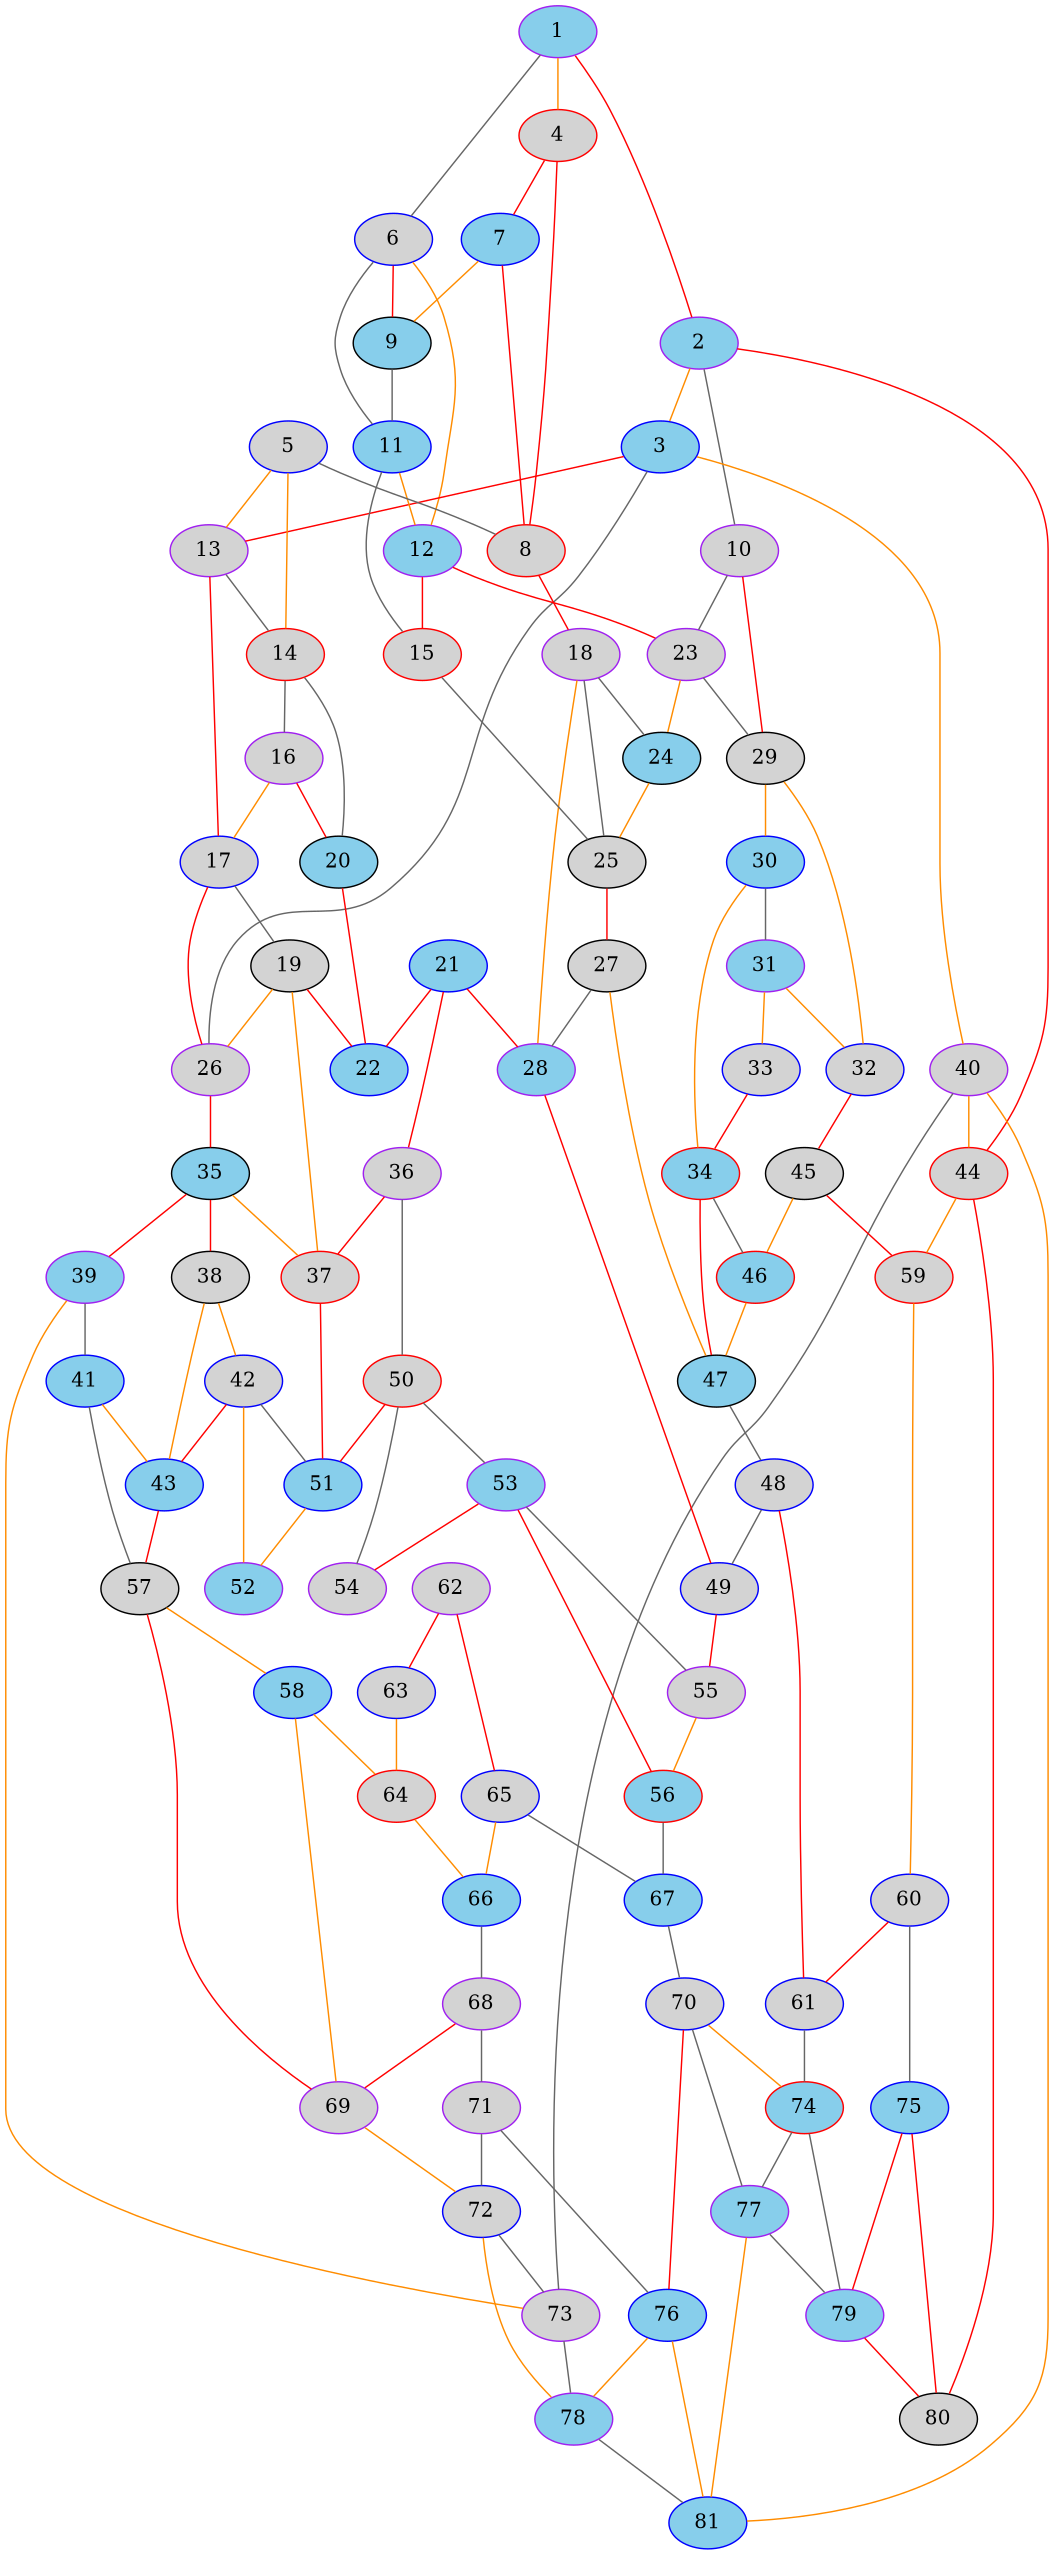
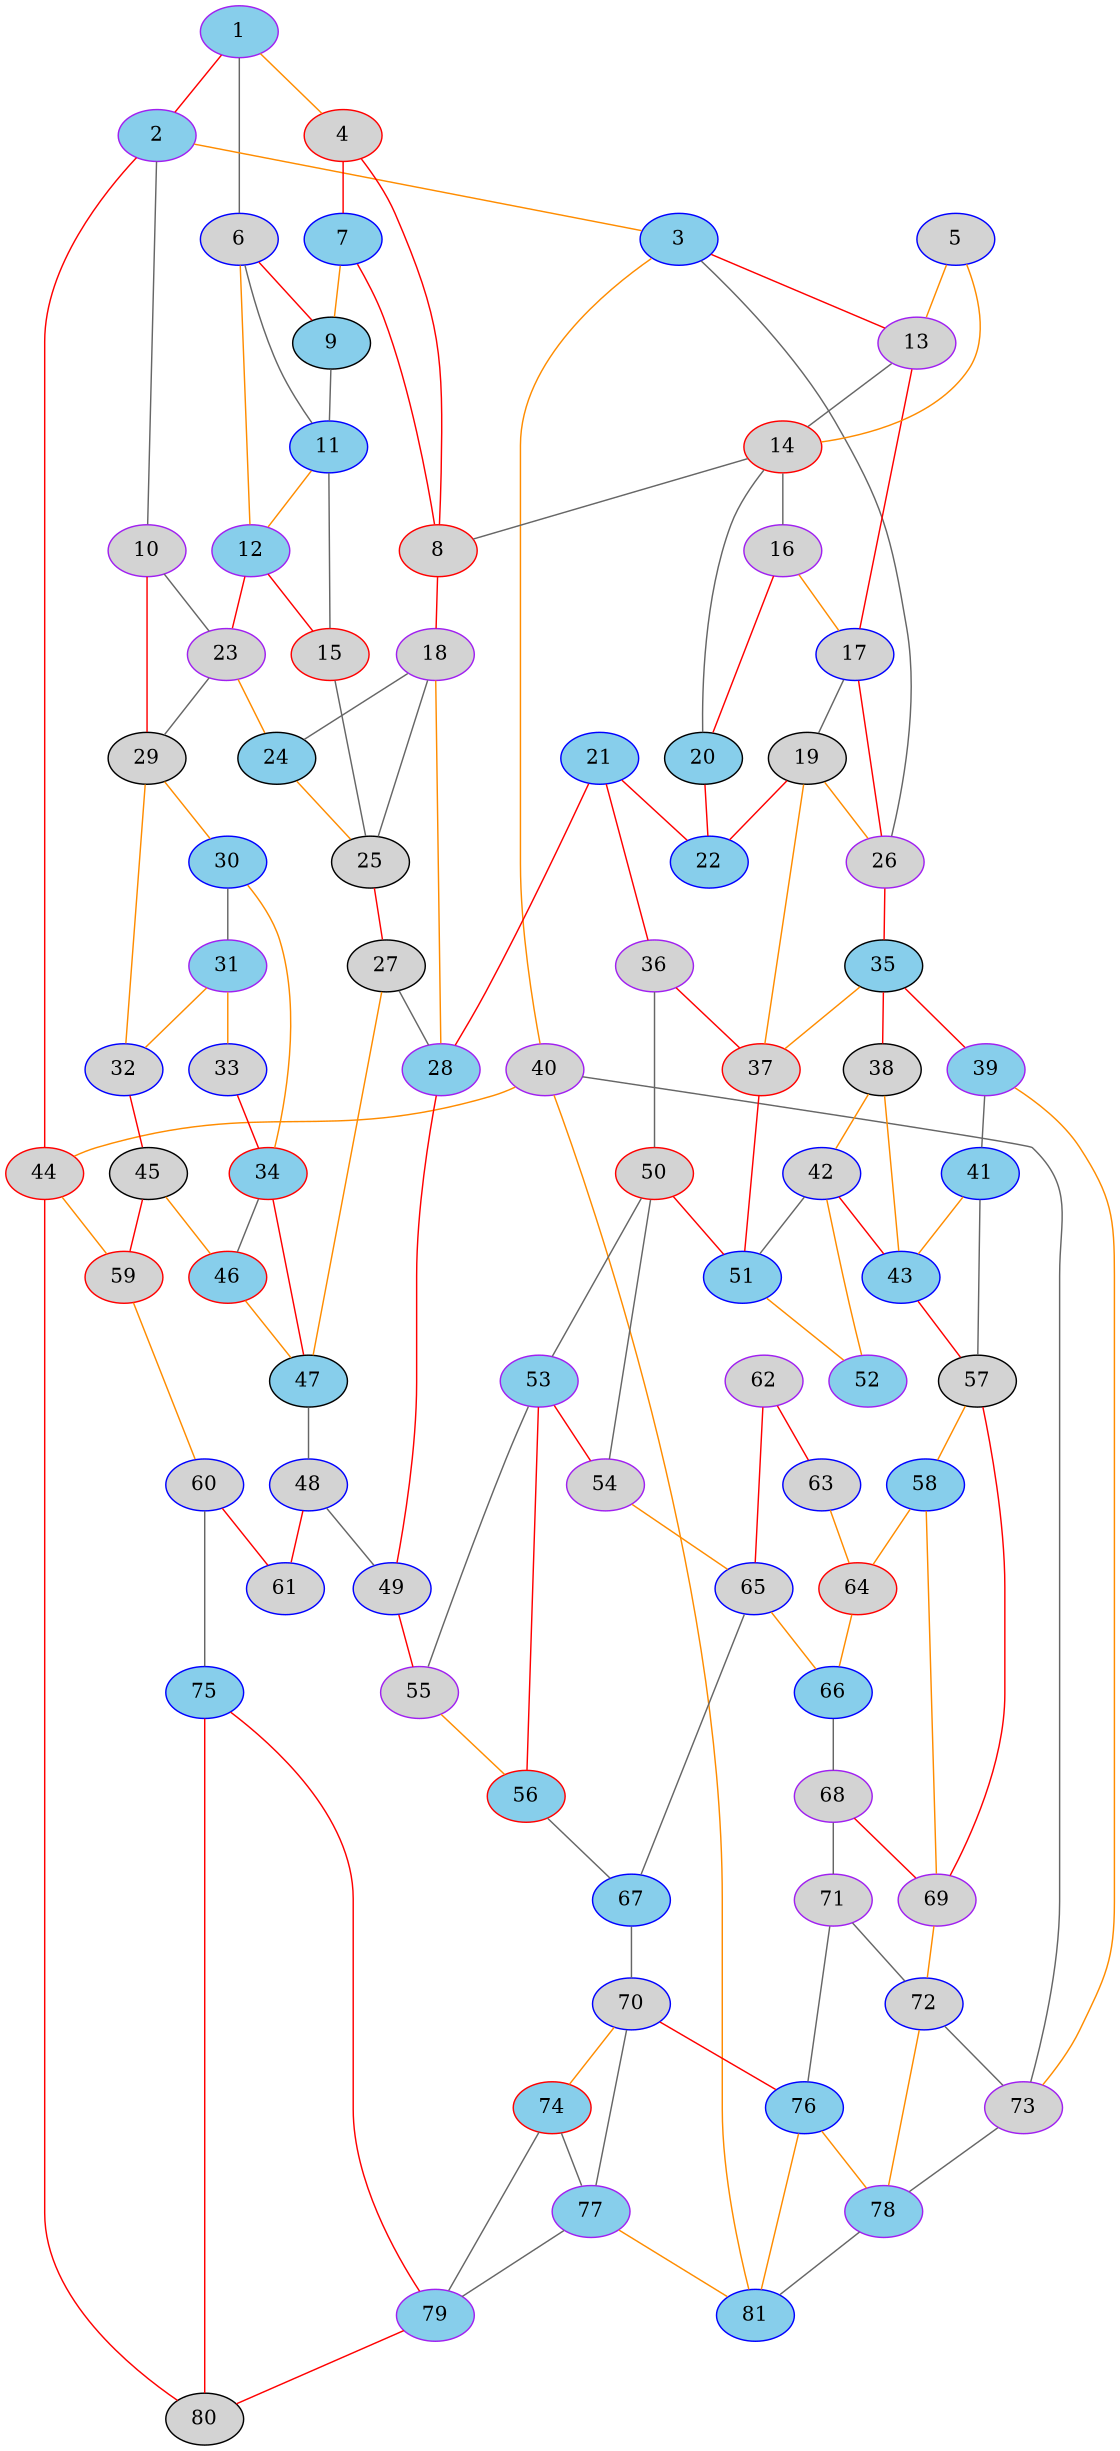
(394, 494) -> (611, 499)
none -> (668, 1529)
(804, 2056) -> none
